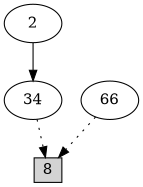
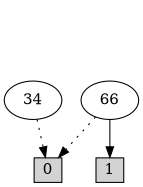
(33, 23) -> none
(48, 170) -> (48, 170)
none -> (110, 170)
